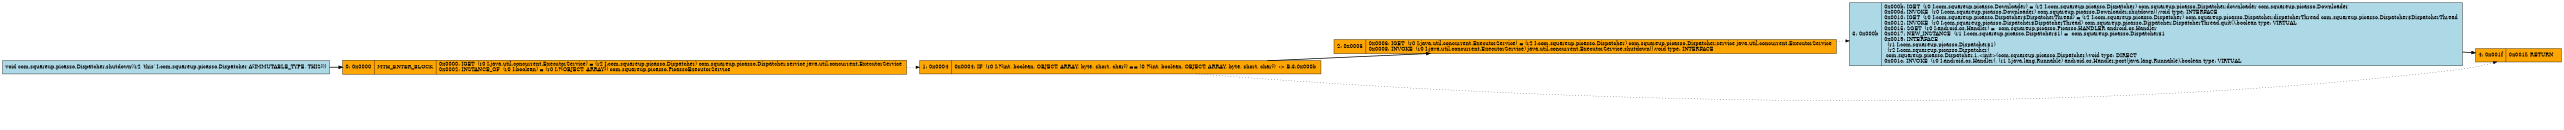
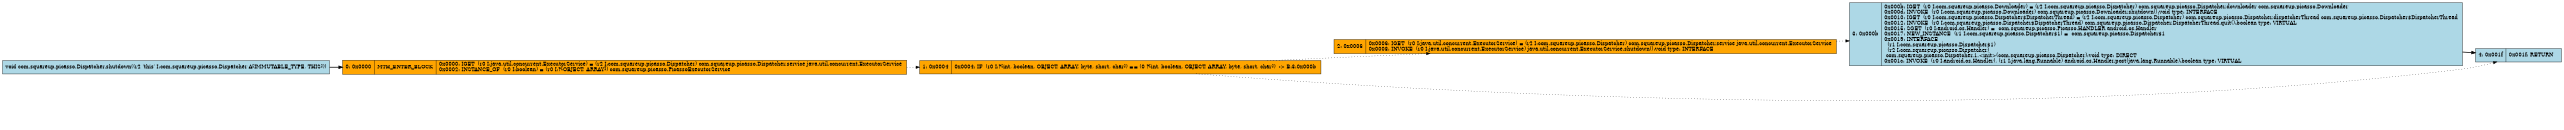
(2518, 55) -> (2518, 55)
(1347, 57) -> (1347, 57)
